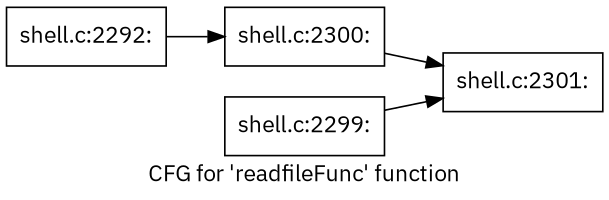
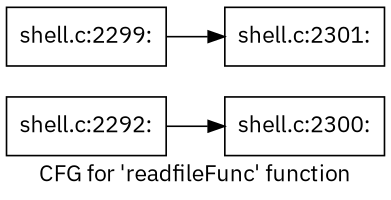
(406, 58) -> none
